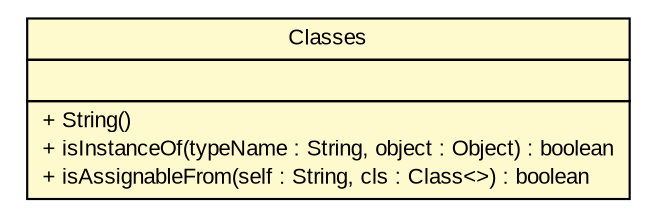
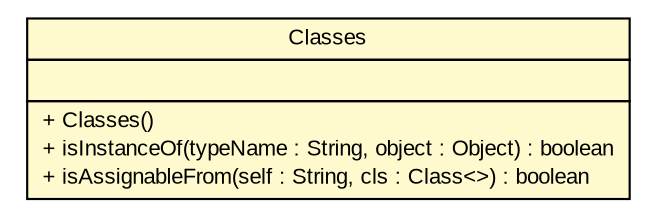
(87, 121) -> (99, 121)
